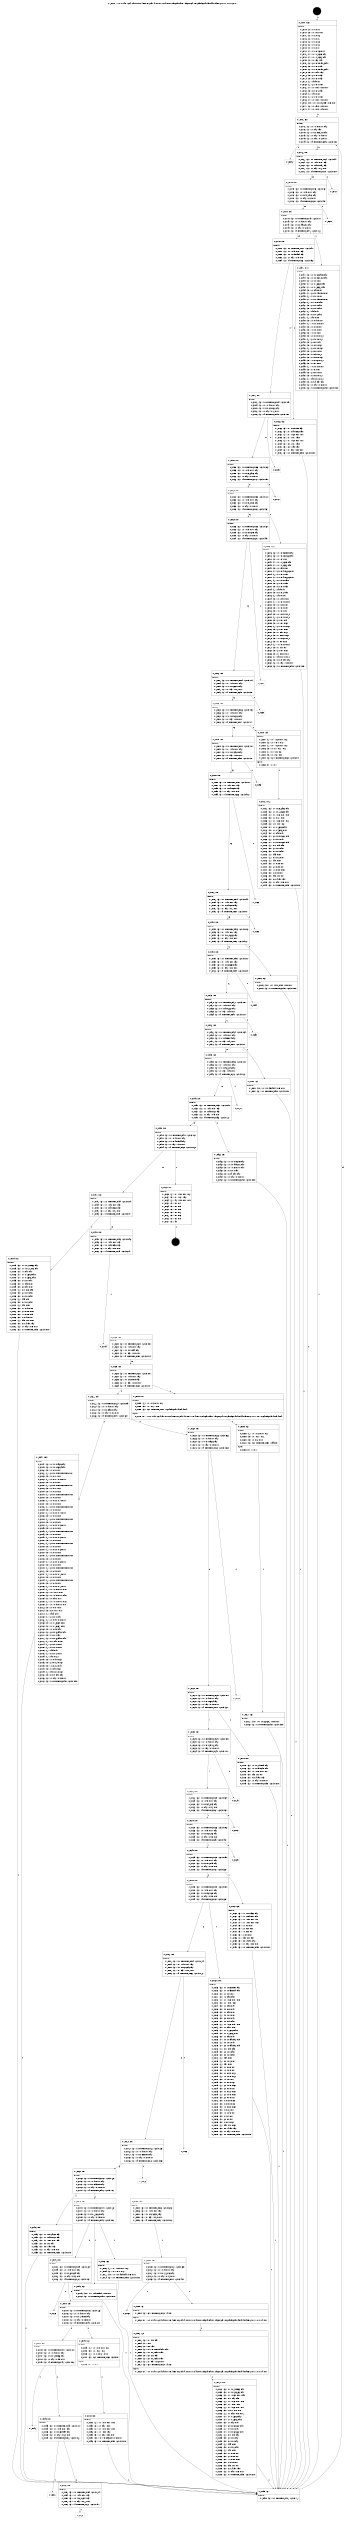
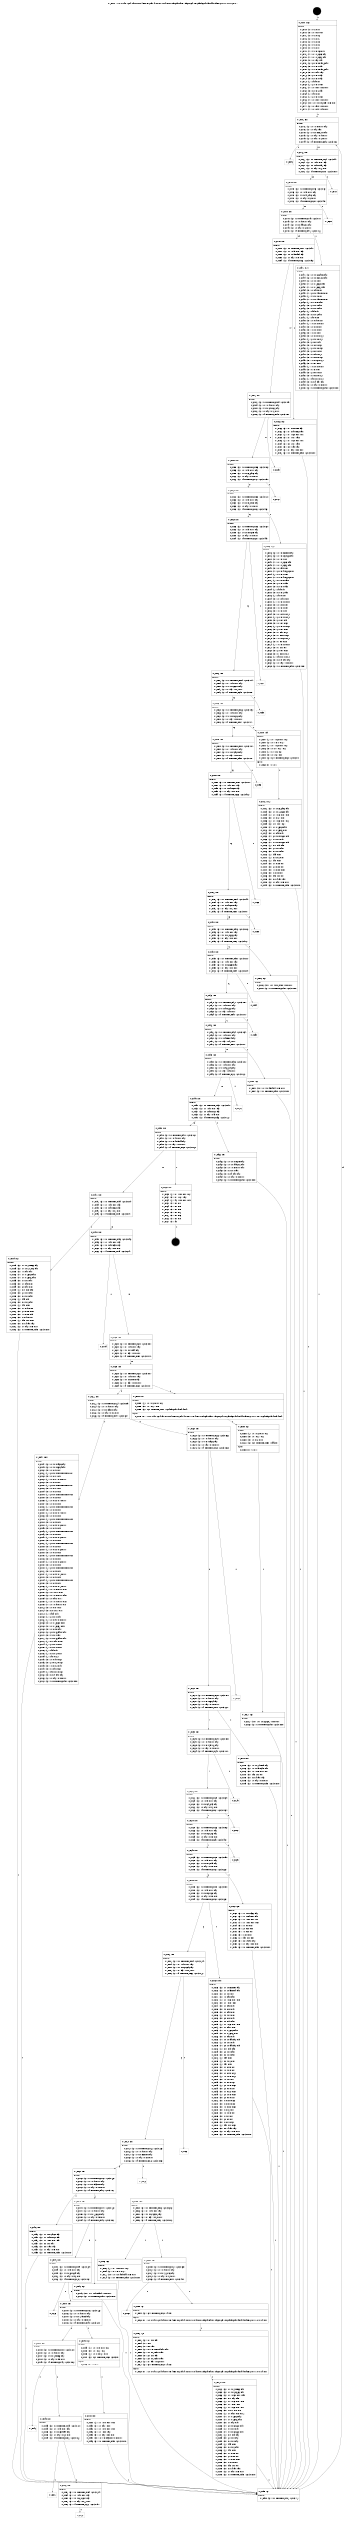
none -> (121, 1294)
(107, 2241) -> (135, 2241)
